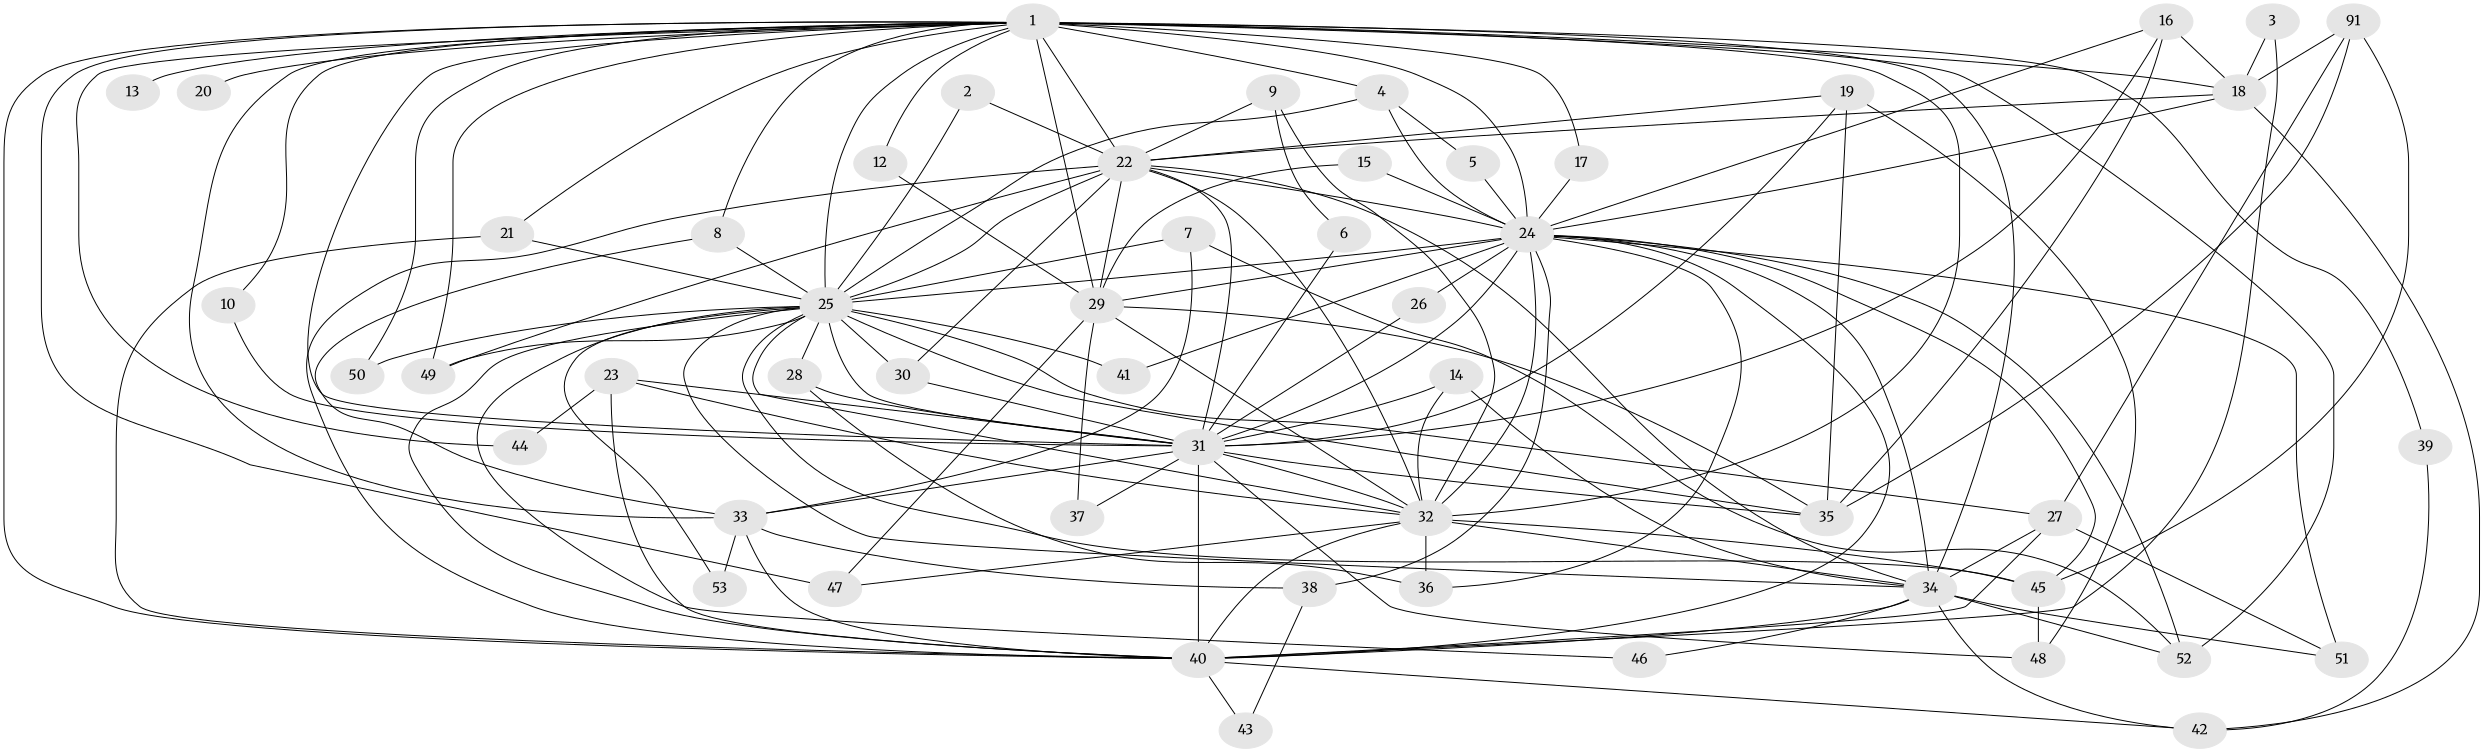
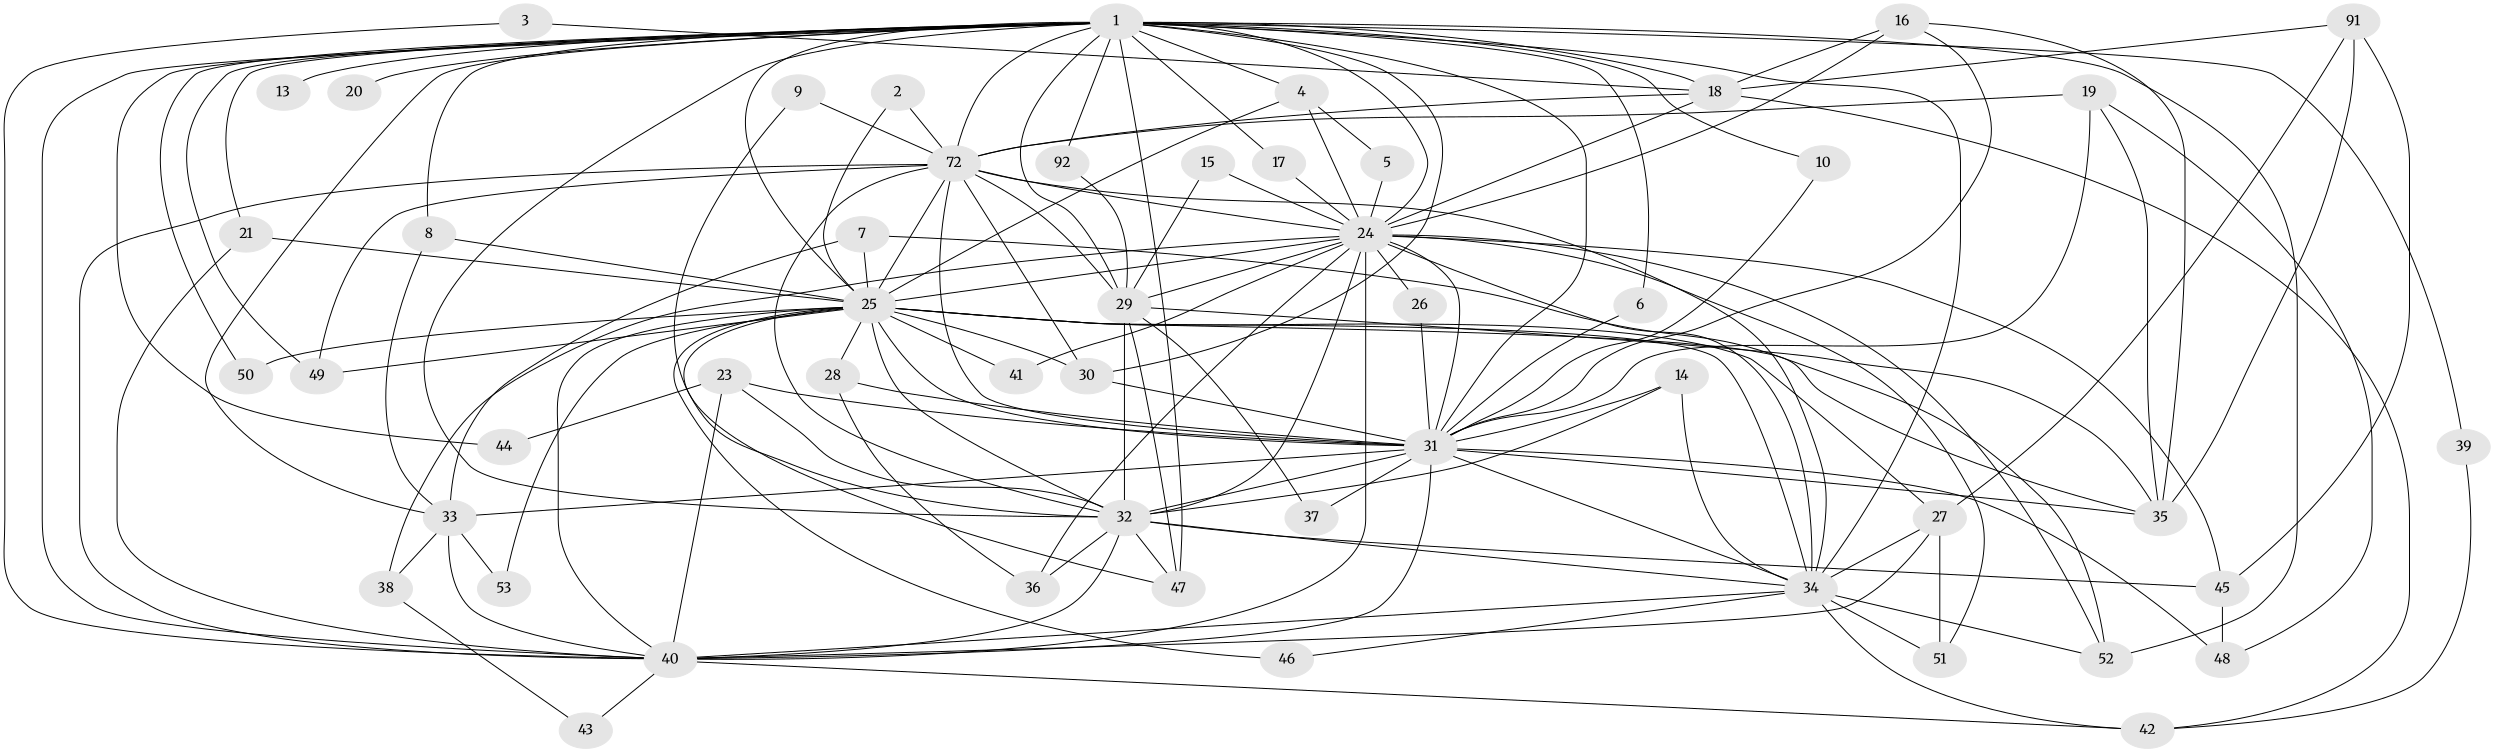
(880, 163) -> (1062, 163)
(1125, 163) -> (954, 163)
(1294, 176) -> (1586, 69)
none -> (1437, 189)
none -> (1621, 518)
(1446, 562) -> (864, 498)
